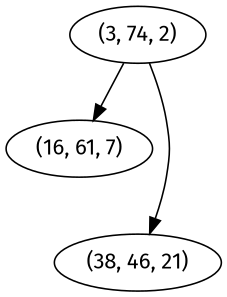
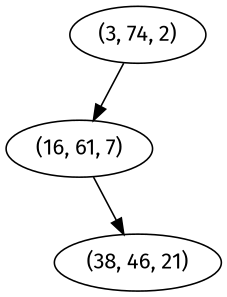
(169, 140) -> (105, 199)
